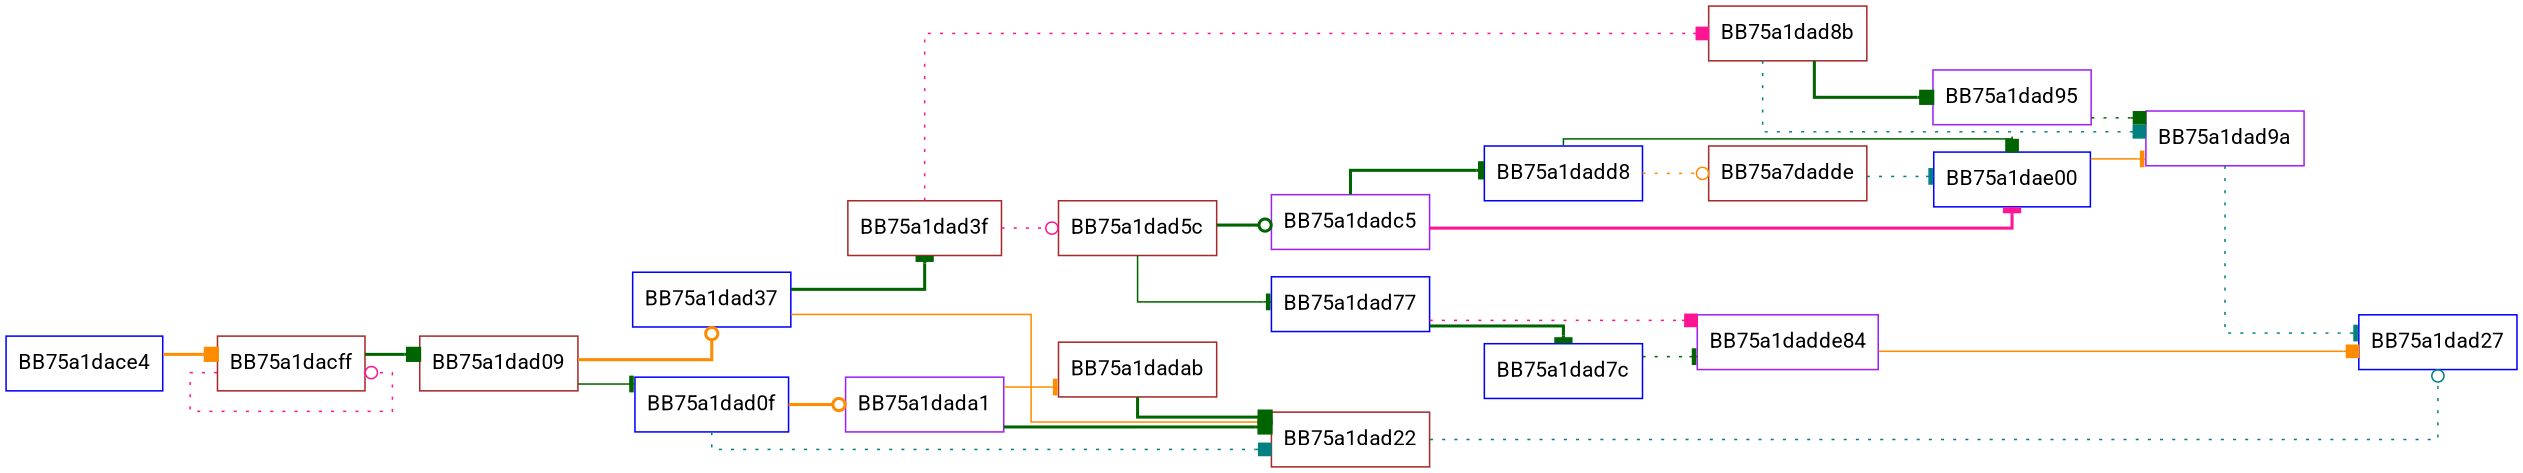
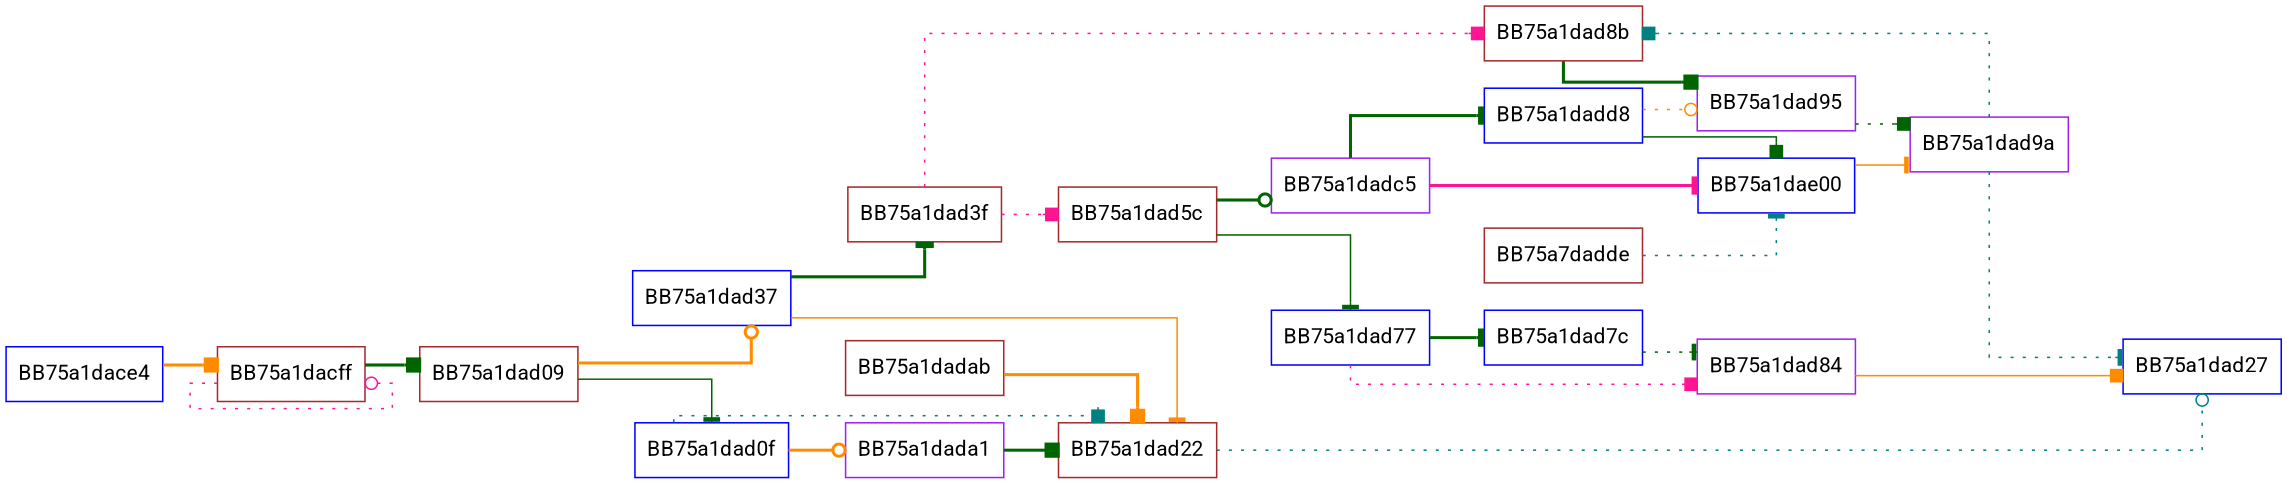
(2021, 132) -> (1865, 33)
(1669, 173) -> (1664, 110)
(1024, 228) -> (1022, 214)
(1788, 342) -> (1776, 367)
(1021, 387) -> none
(1187, 417) -> (1087, 375)
